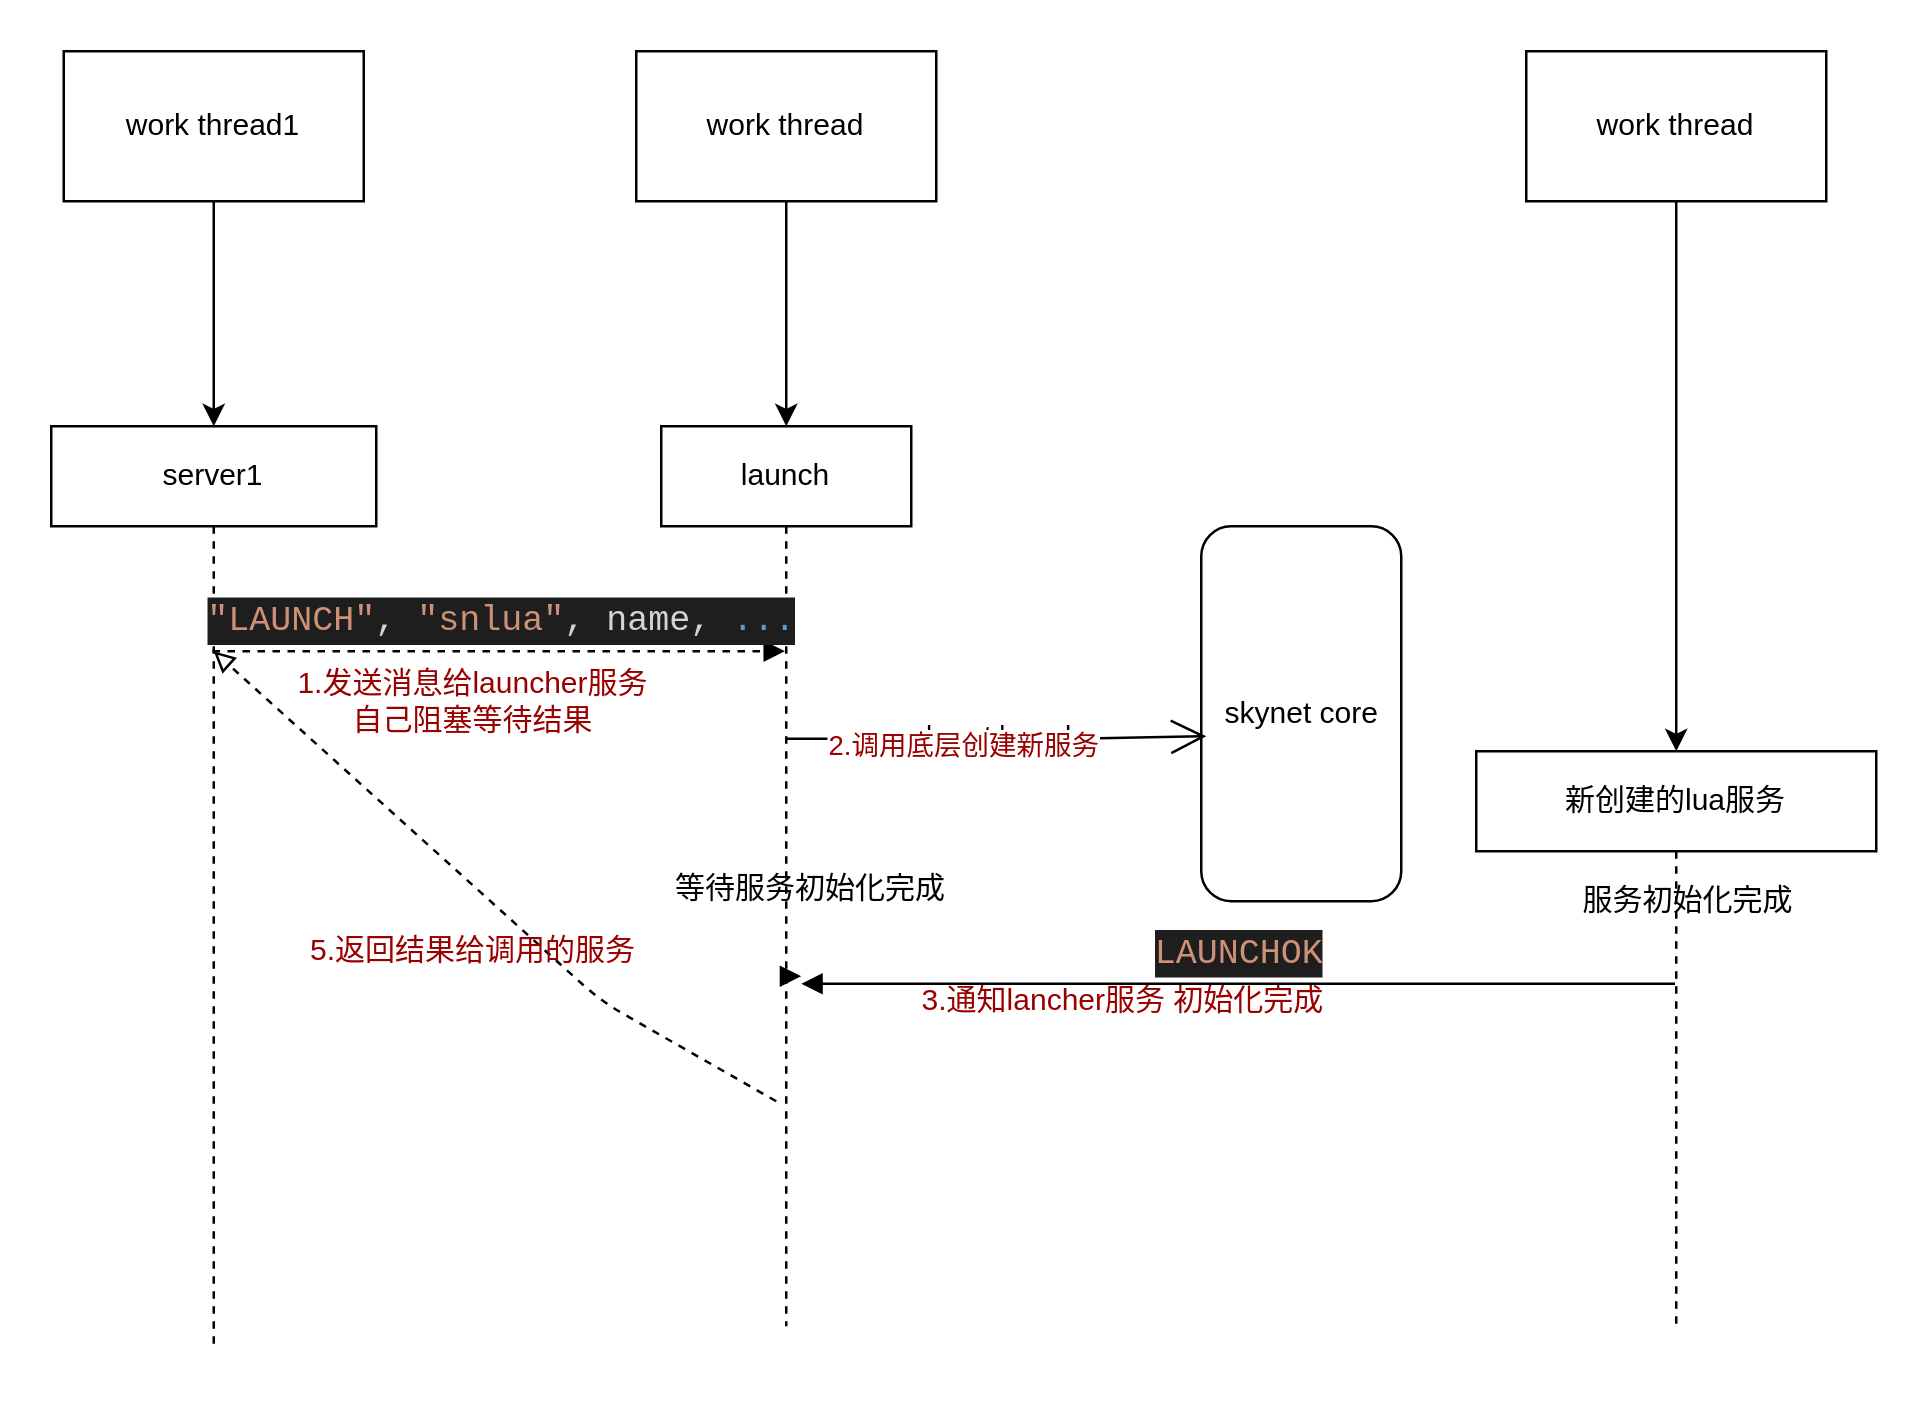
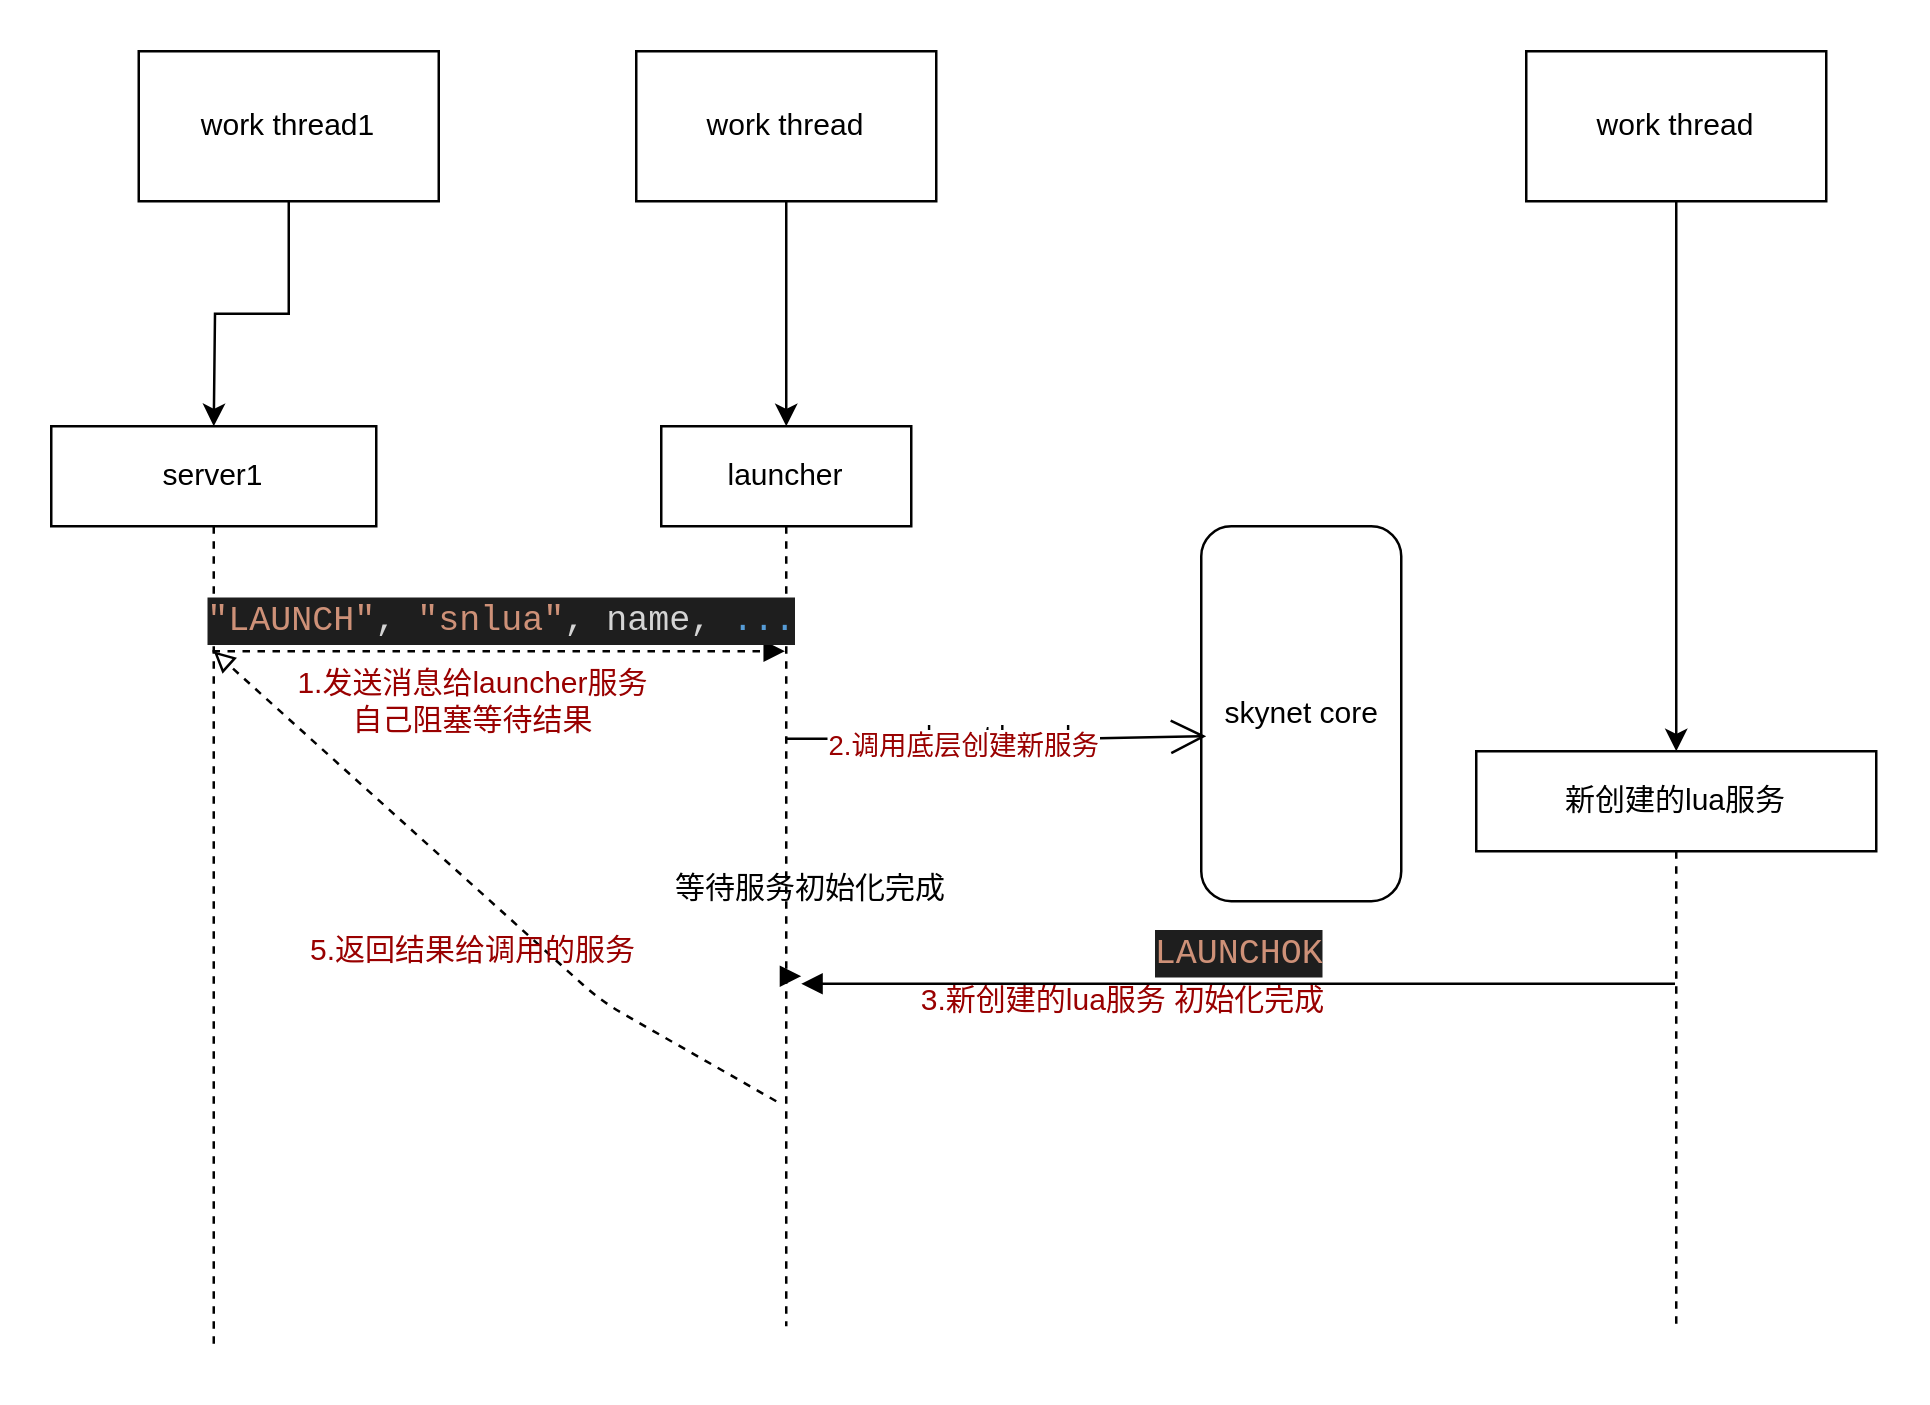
(214, 126) -> (289, 126)
(786, 476) -> (786, 476)
(1689, 901) -> none
(1124, 1001) -> (1124, 1001)
